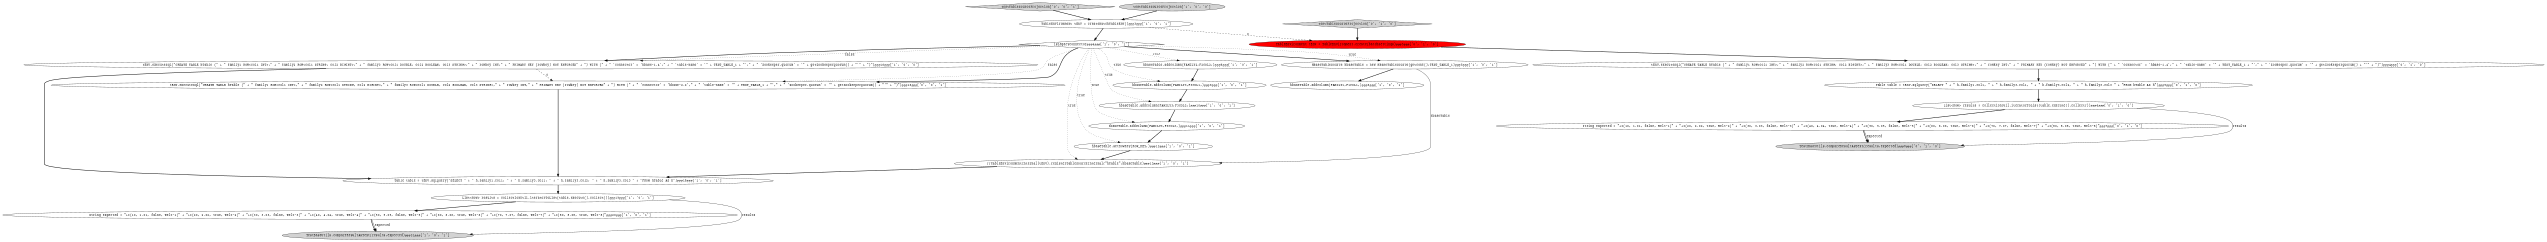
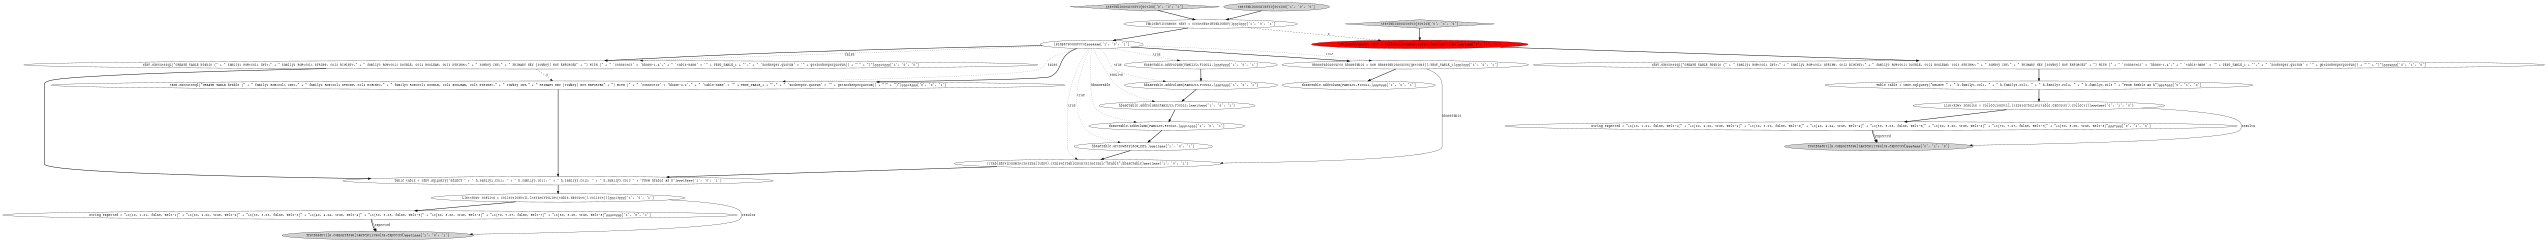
(1092, 44) -> (1092, 44)
(1109, 75) -> (1116, 75)
(1095, 85) -> (1101, 85)
